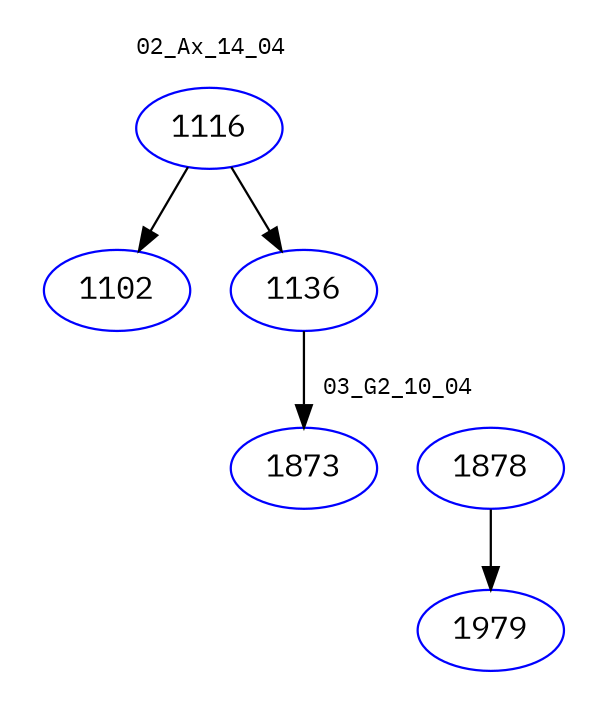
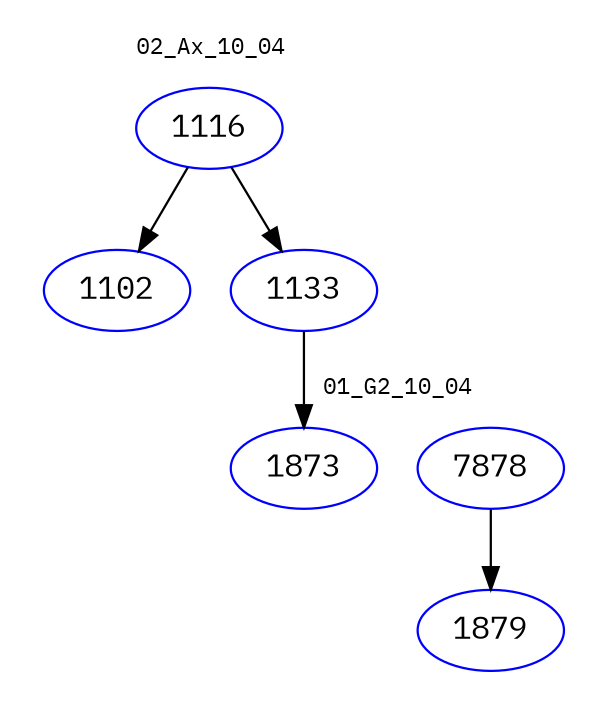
(212, 48) -> (212, 48)
(304, 290) -> (304, 290)
(398, 388) -> (398, 388)
(491, 468) -> (491, 468)
(491, 630) -> (491, 630)
